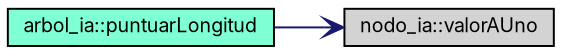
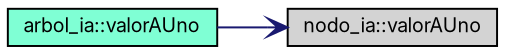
(141, 27) -> (113, 27)
